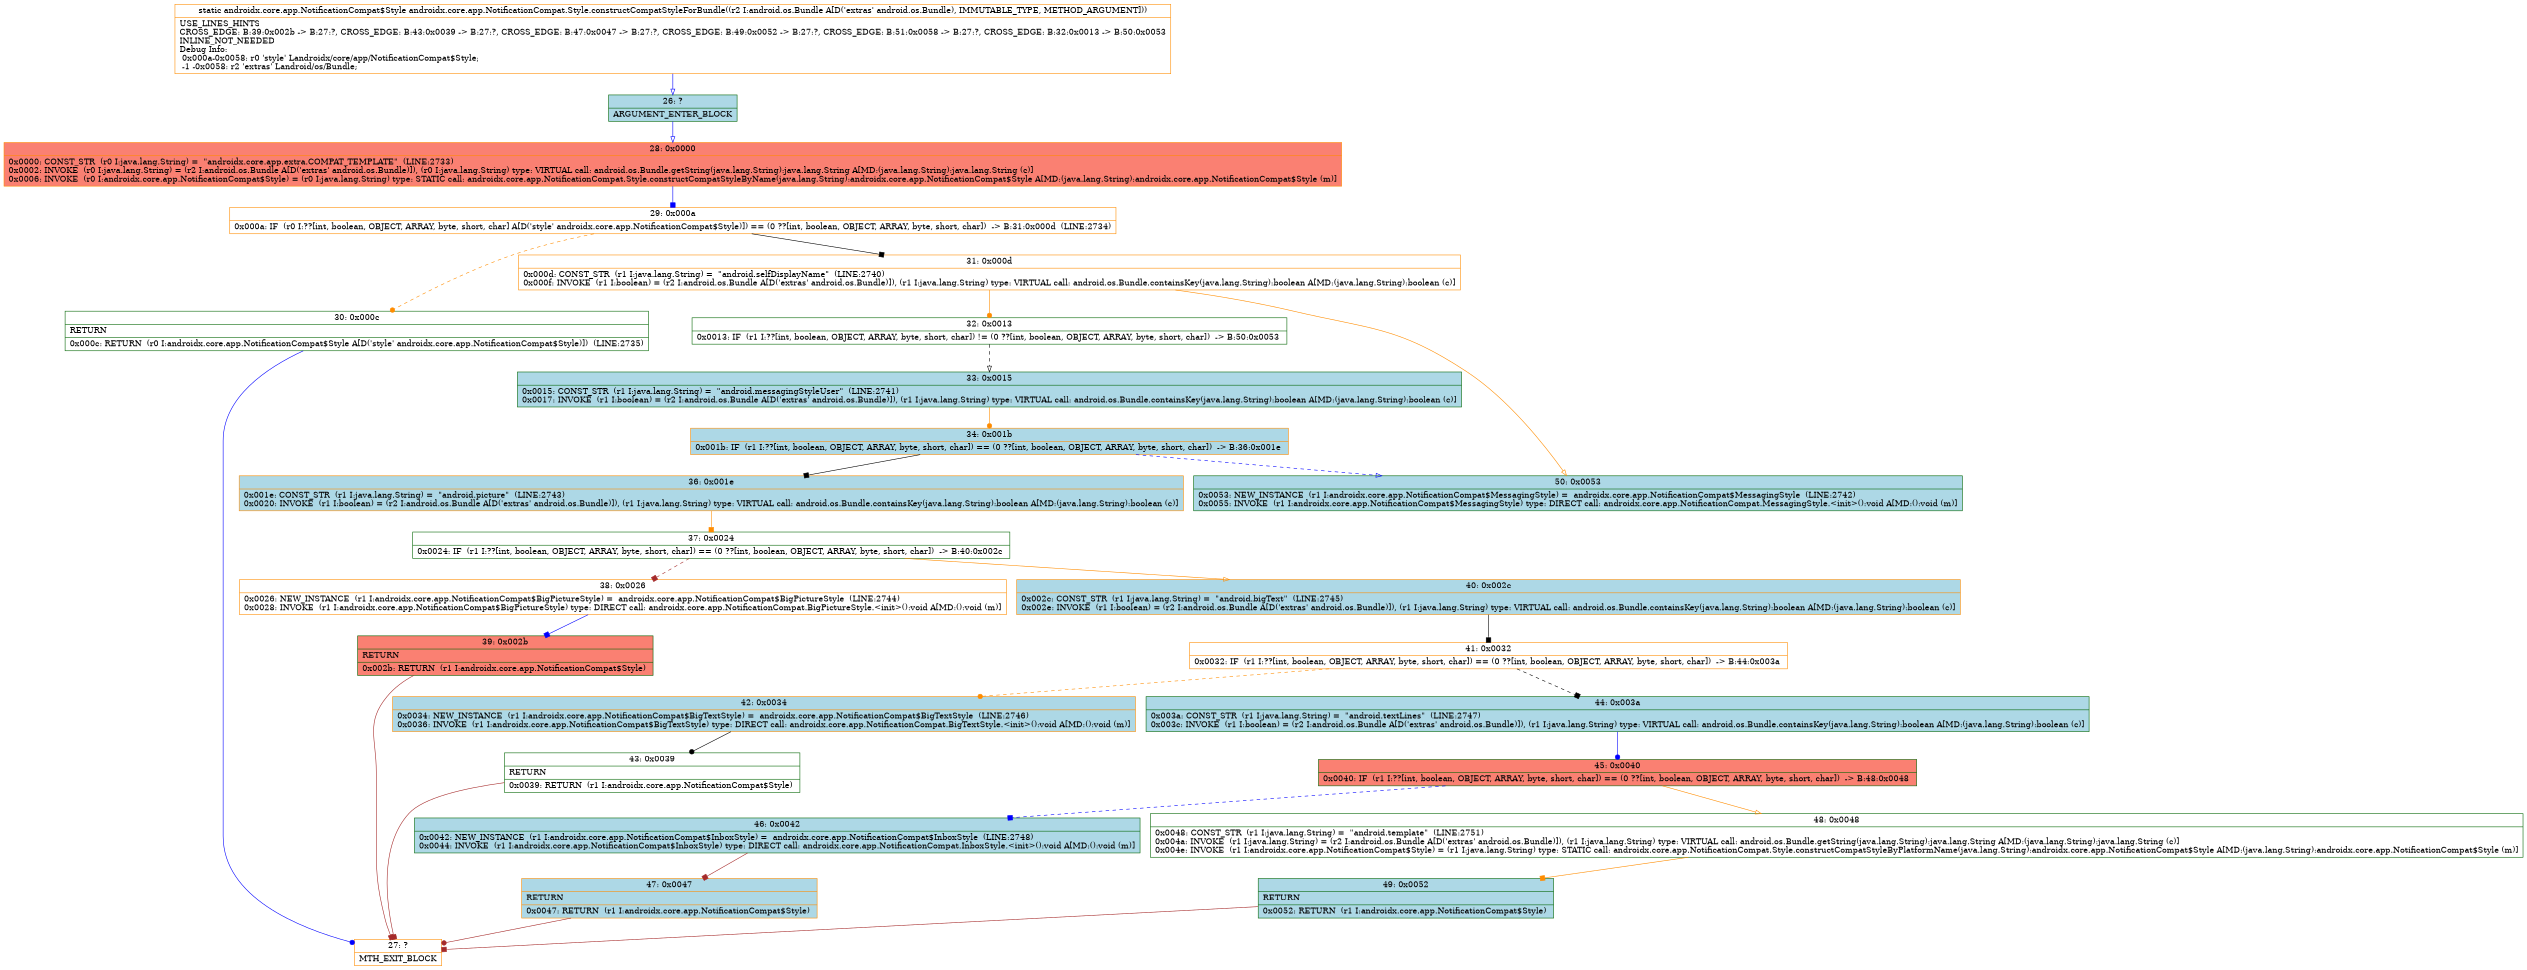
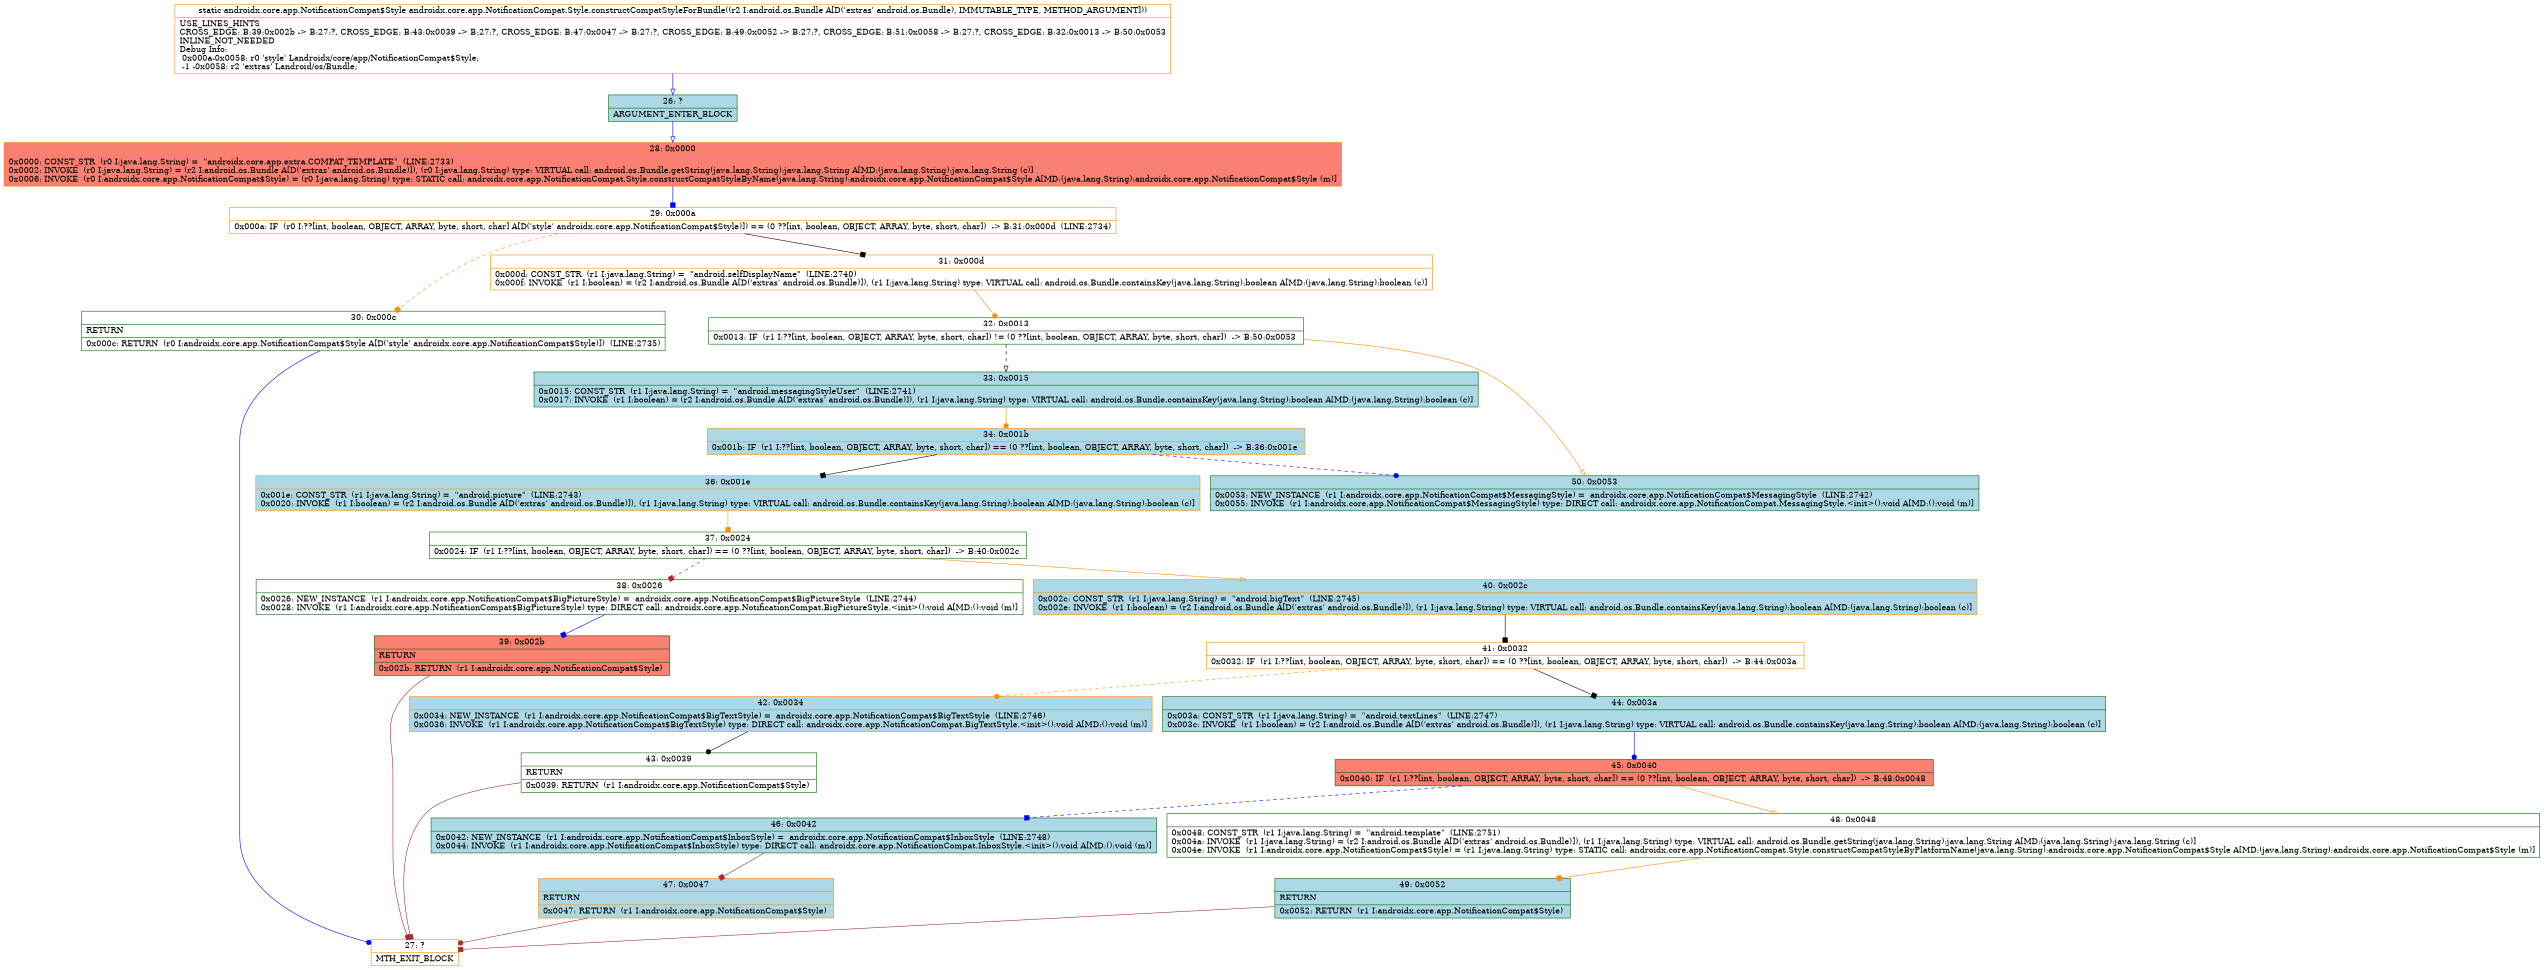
(491, 263) -> (474, 260)
(1393, 334) -> (1464, 364)
(1256, 465) -> (1273, 465)
(623, 597) -> (640, 597)
(1545, 682) -> (1562, 682)
